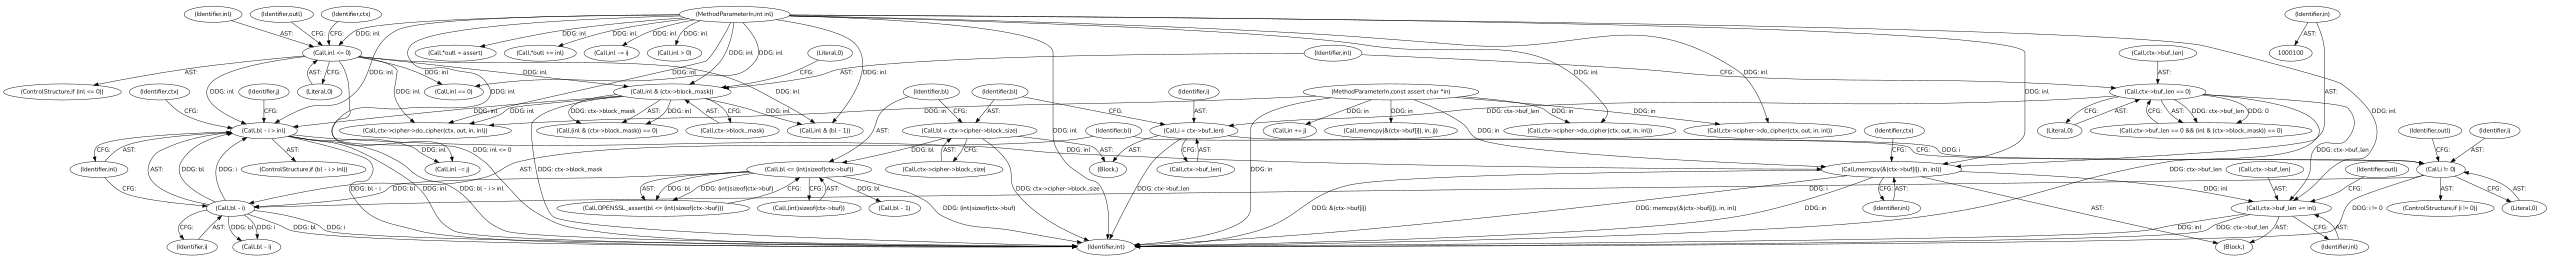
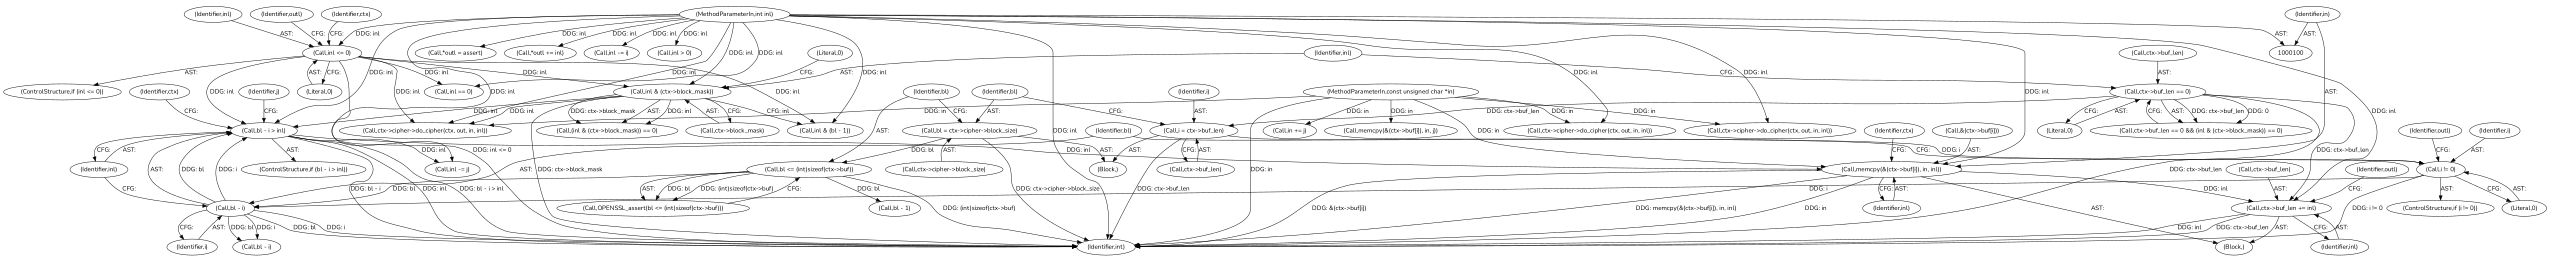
none -> (1537, 18)
(1391, 92) -> (1391, 92)
(778, 111) -> (778, 111)
none -> (1972, 131)
(963, 149) -> none
(809, 208) -> none
